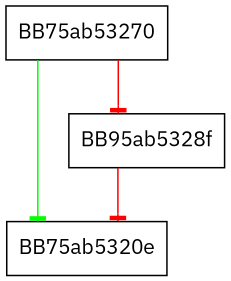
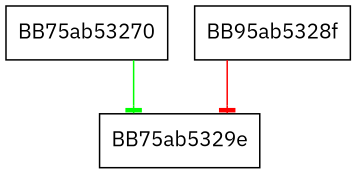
(118, 83) -> none
(87, 249) -> (180, 141)
